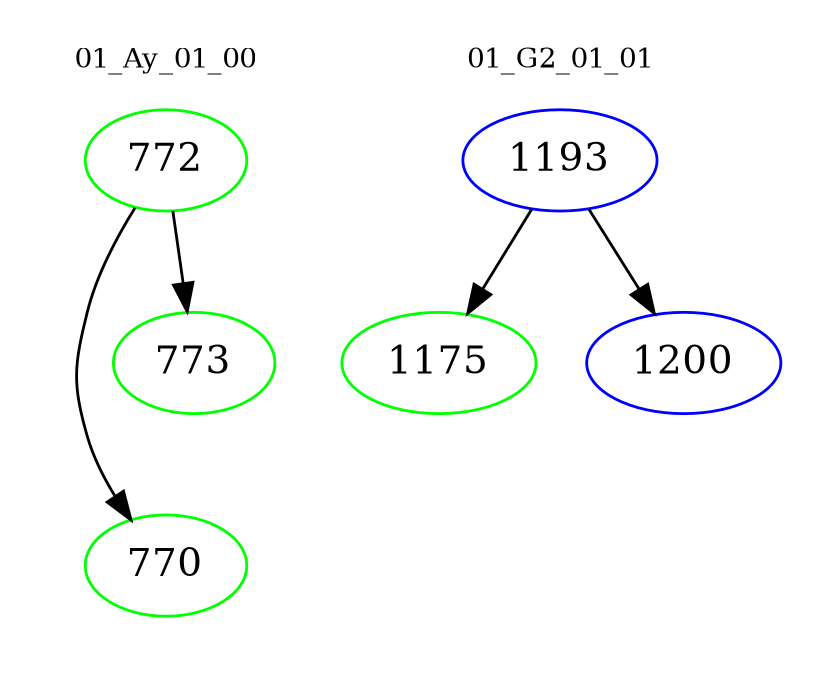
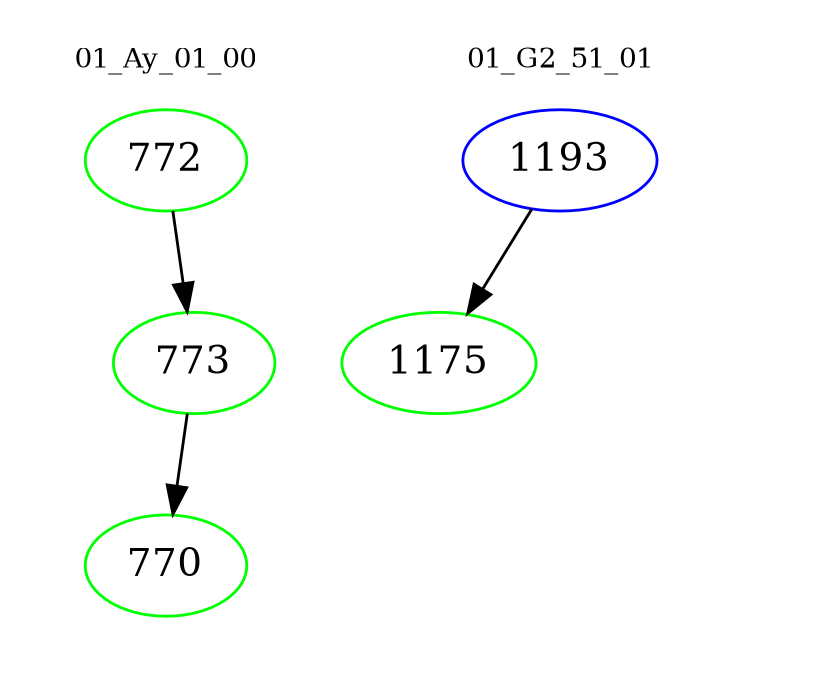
(561, 60) -> (561, 60)
(79, 350) -> (182, 450)
(684, 363) -> none
